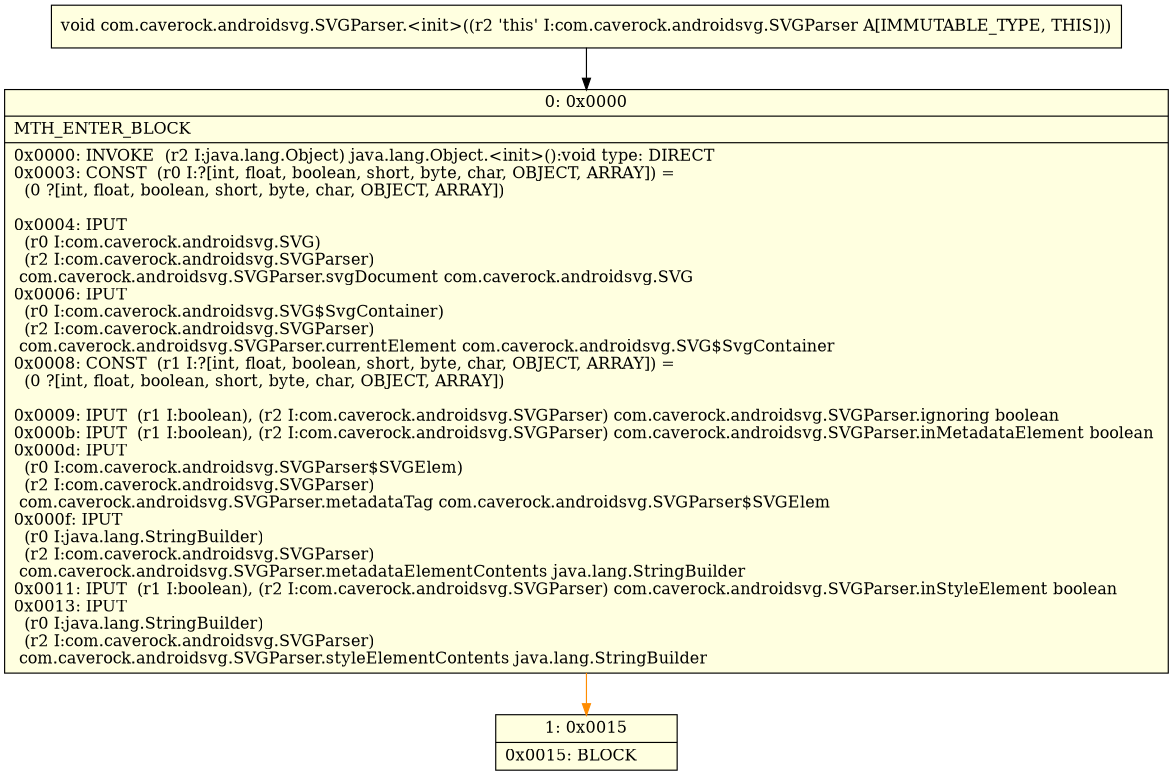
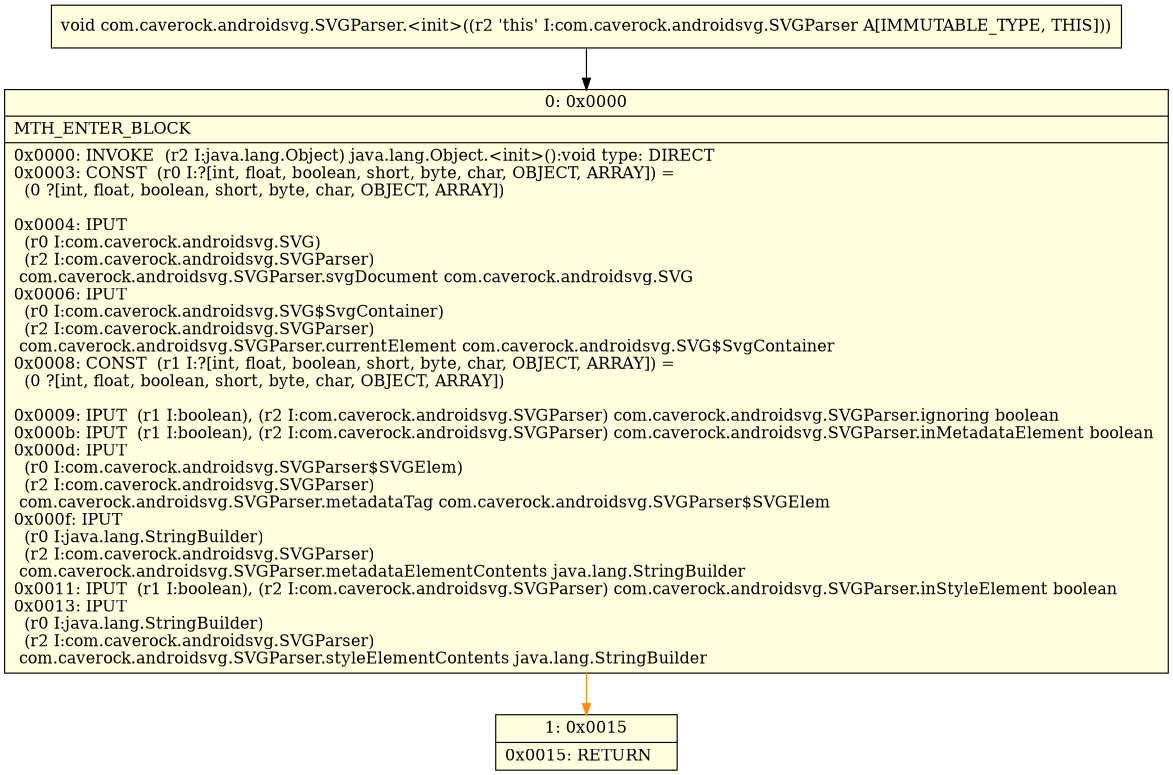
(579, 756) -> (586, 756)
